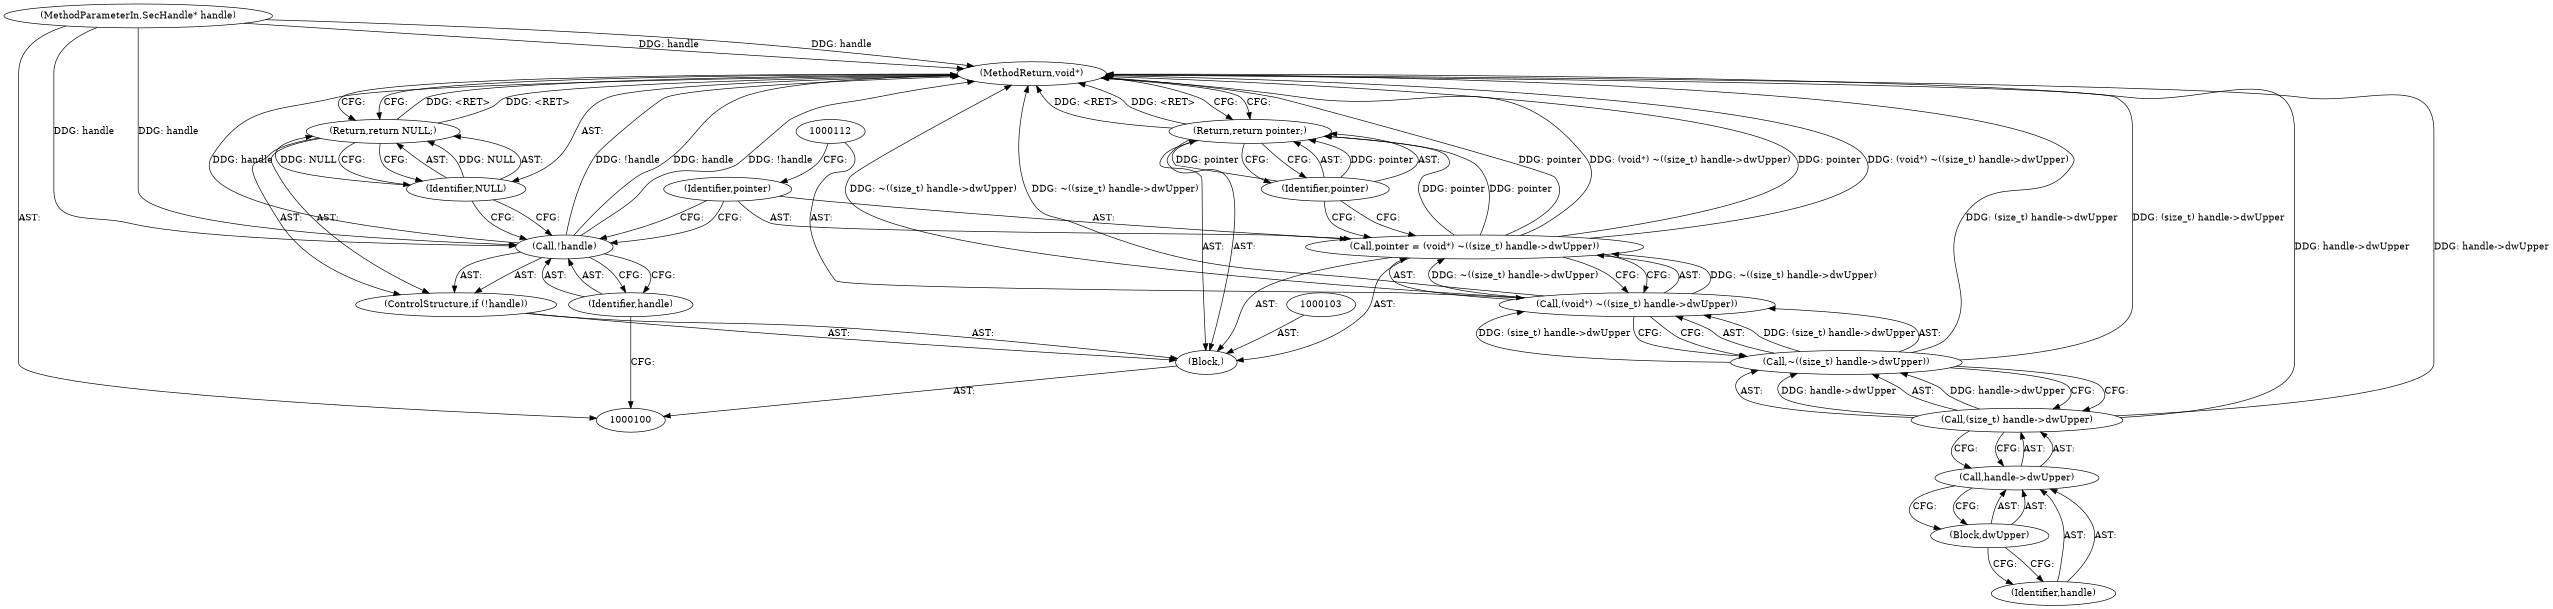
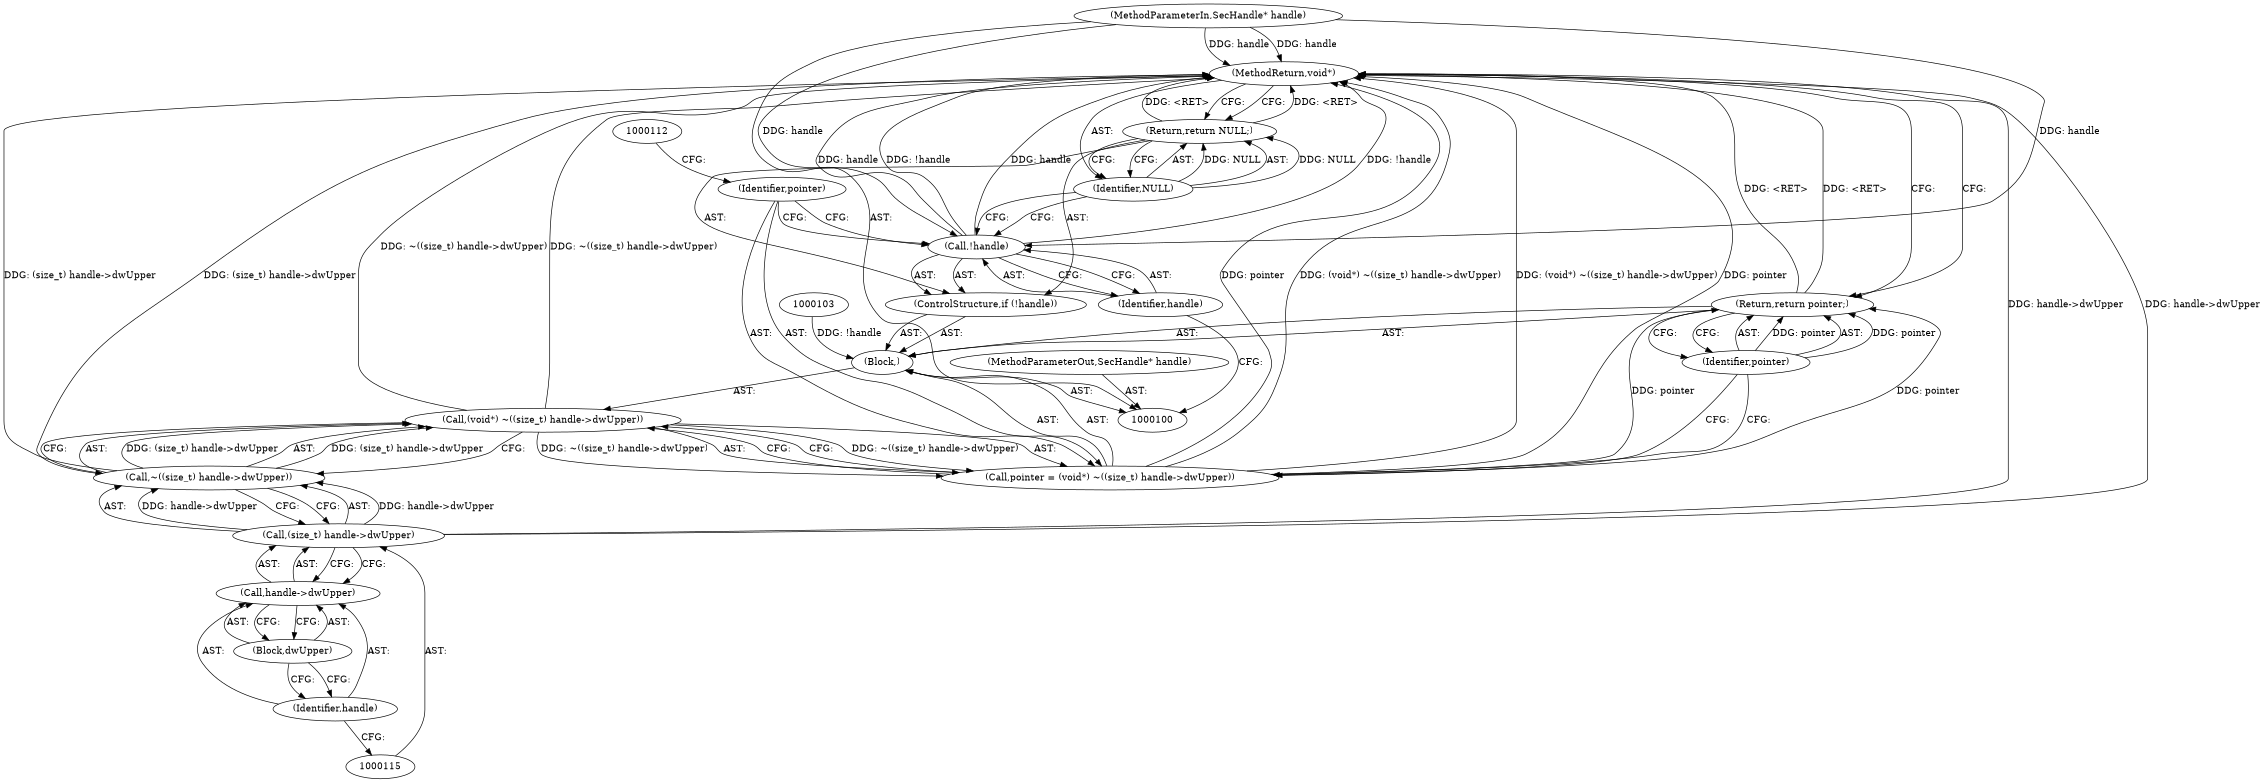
(1090, 289) -> (732, 388)
(1290, 334) -> (849, 334)
none -> (1089, 362)
none -> (380, 767)
